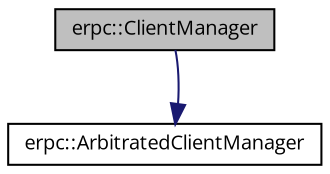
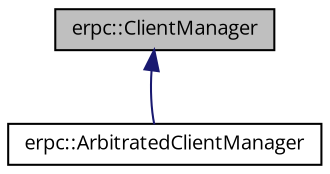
(178, 77) -> (151, 97)
